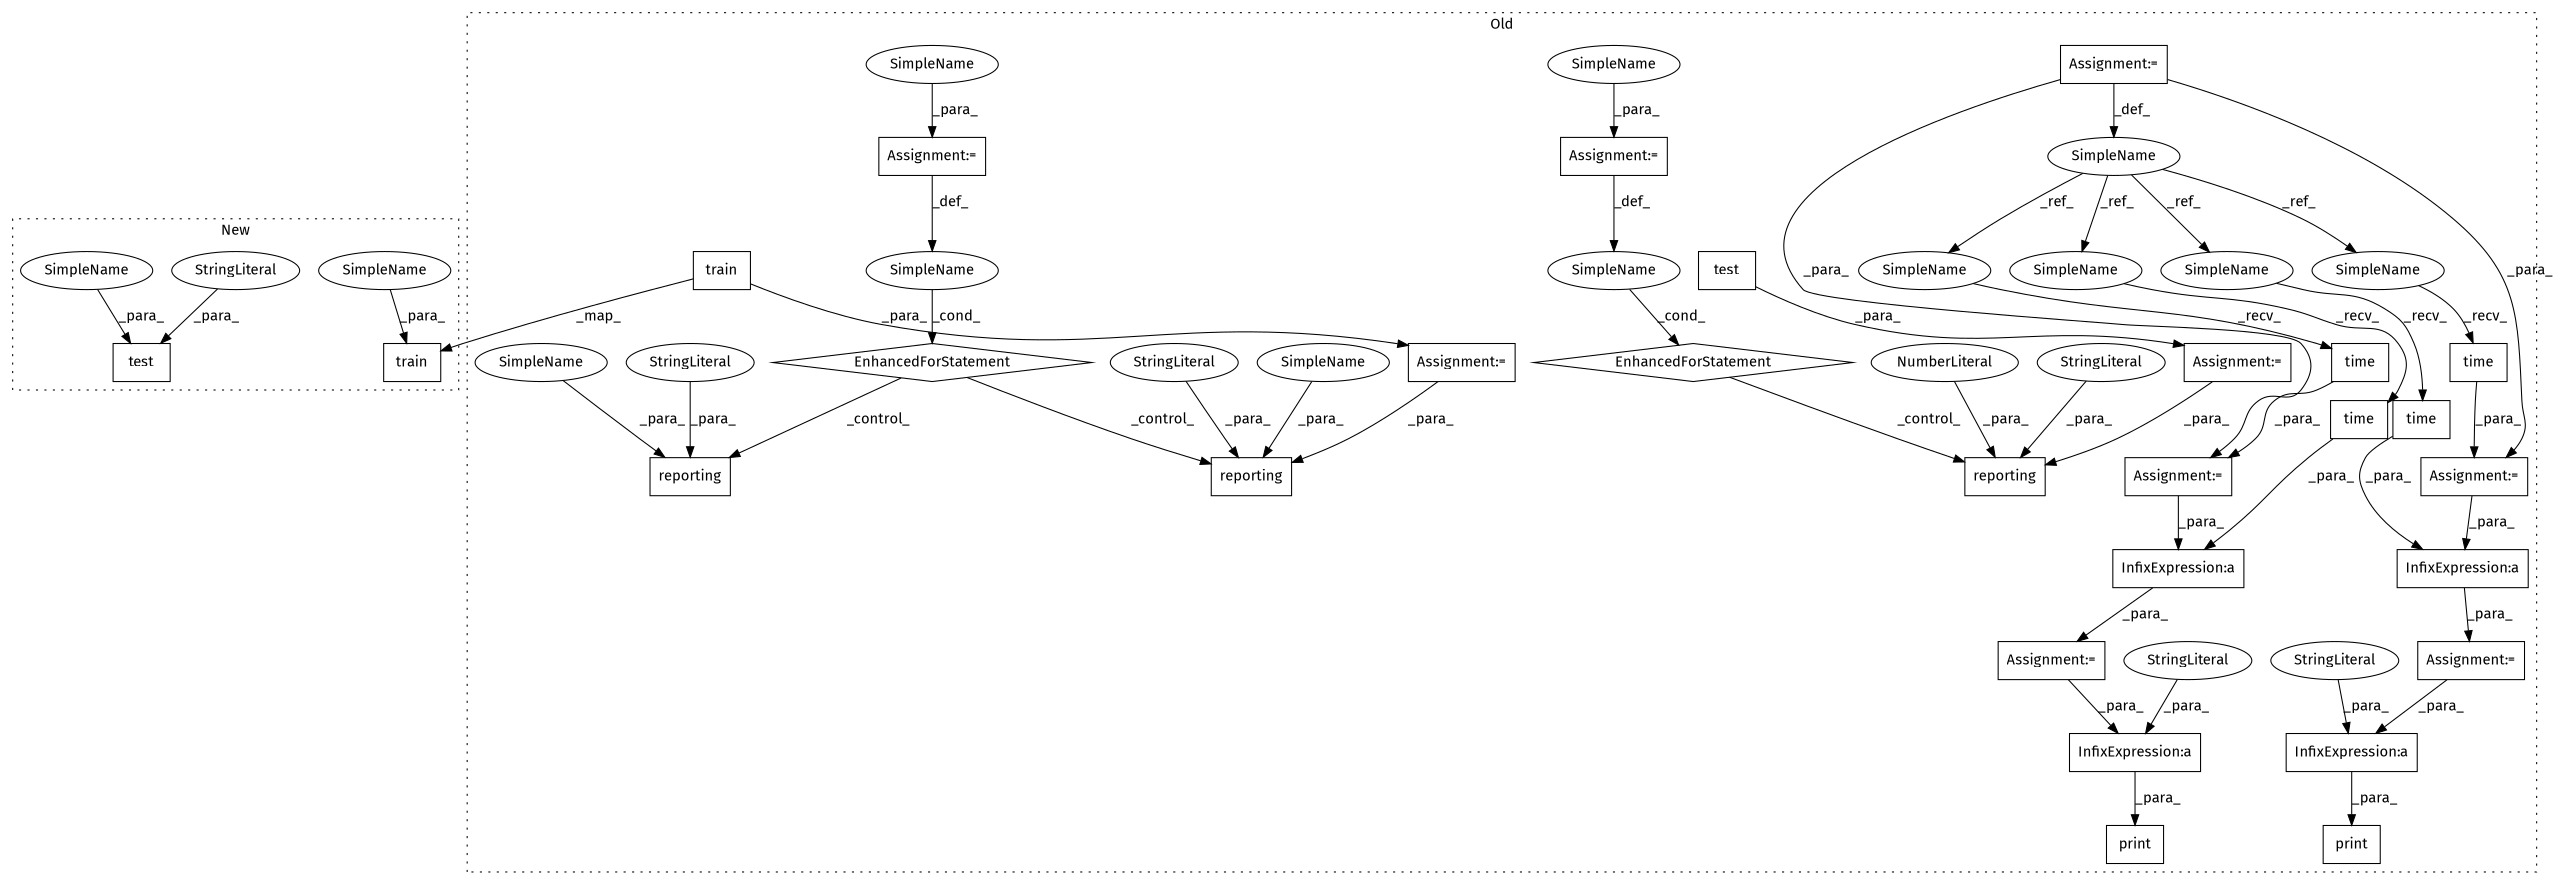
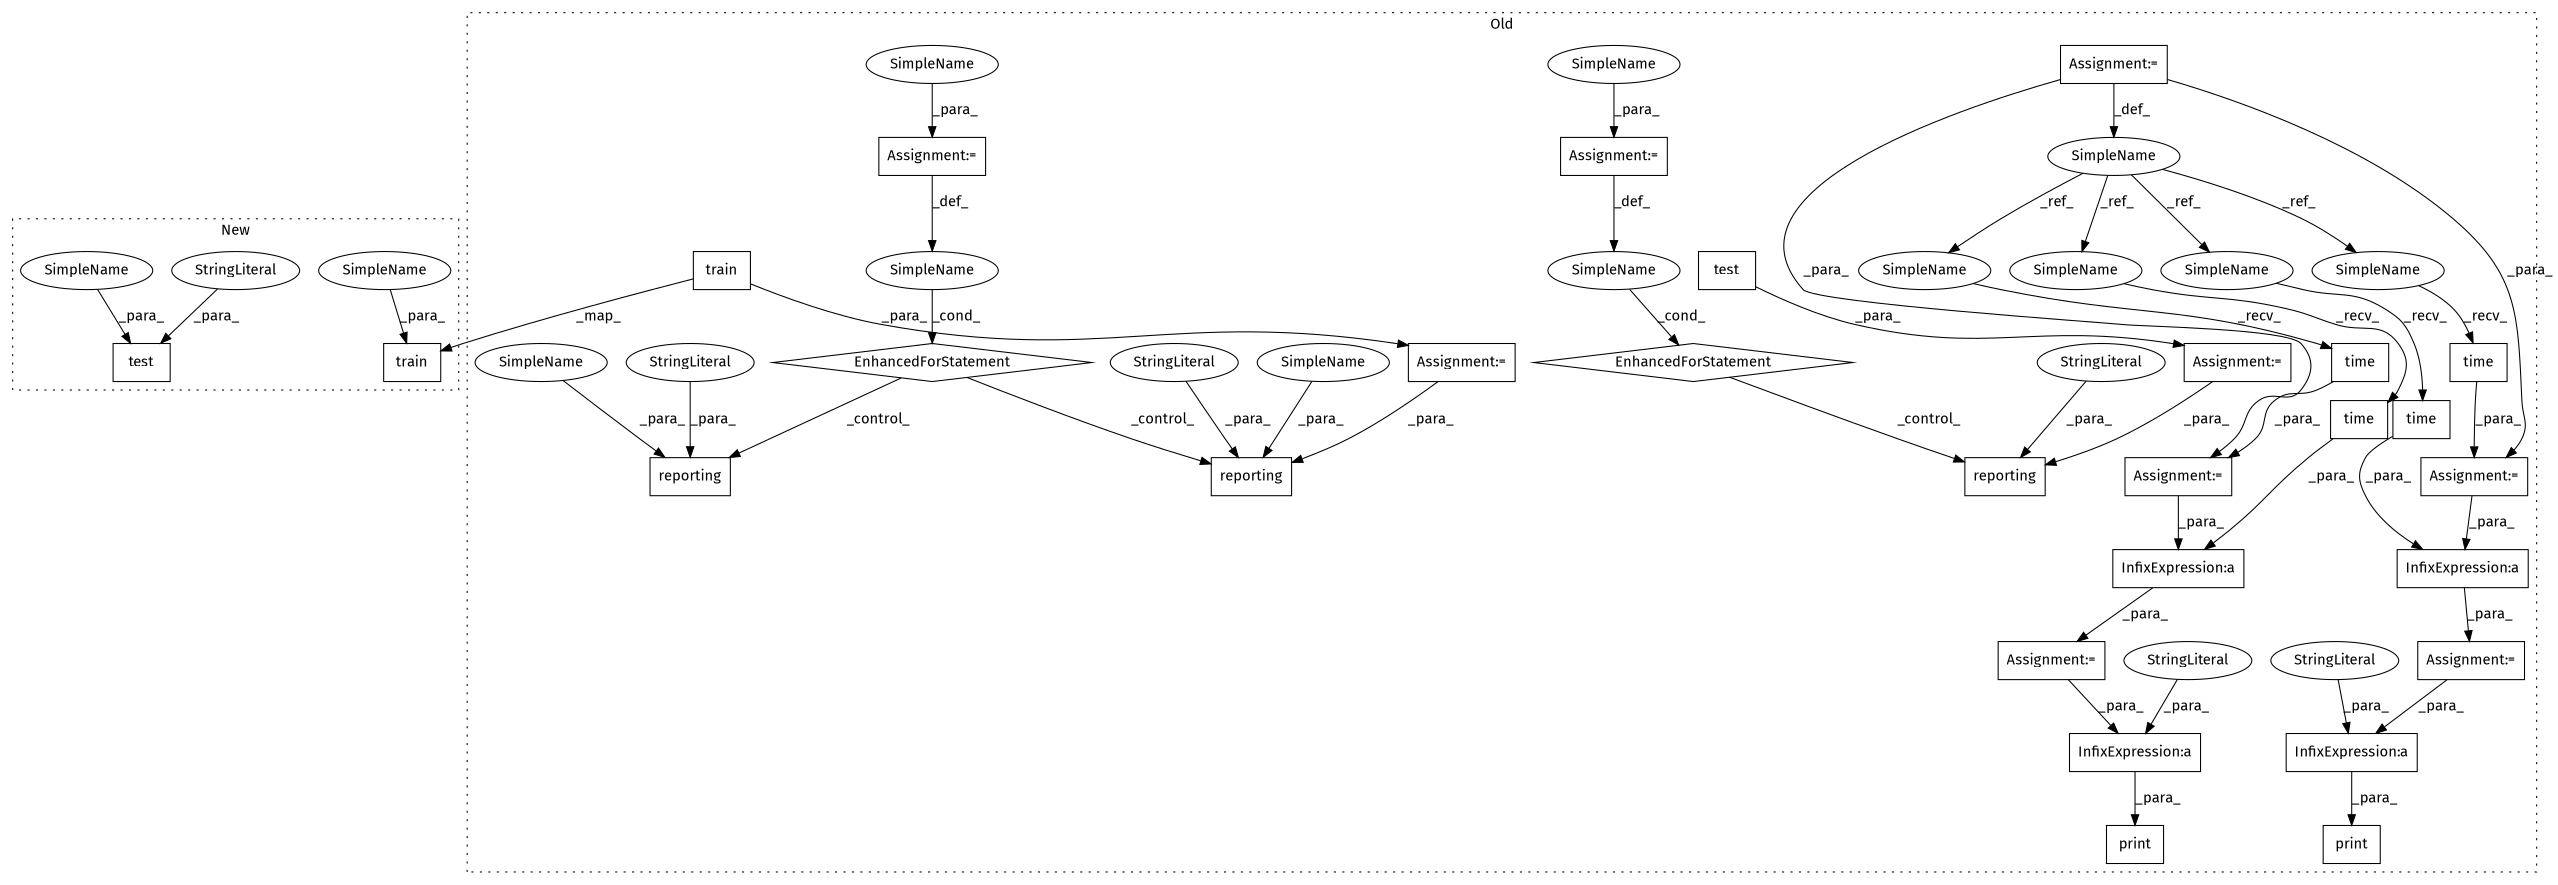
(1945, 363) -> none
